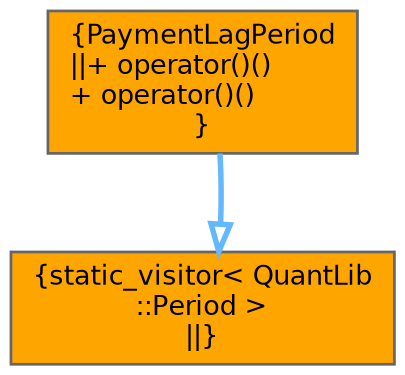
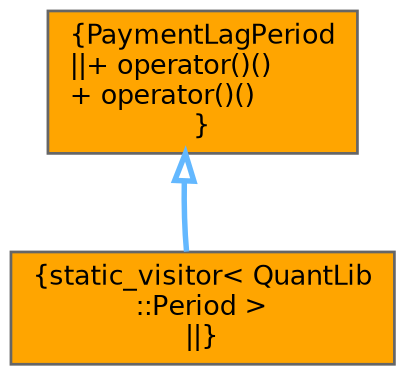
(221, 189) -> (185, 216)
